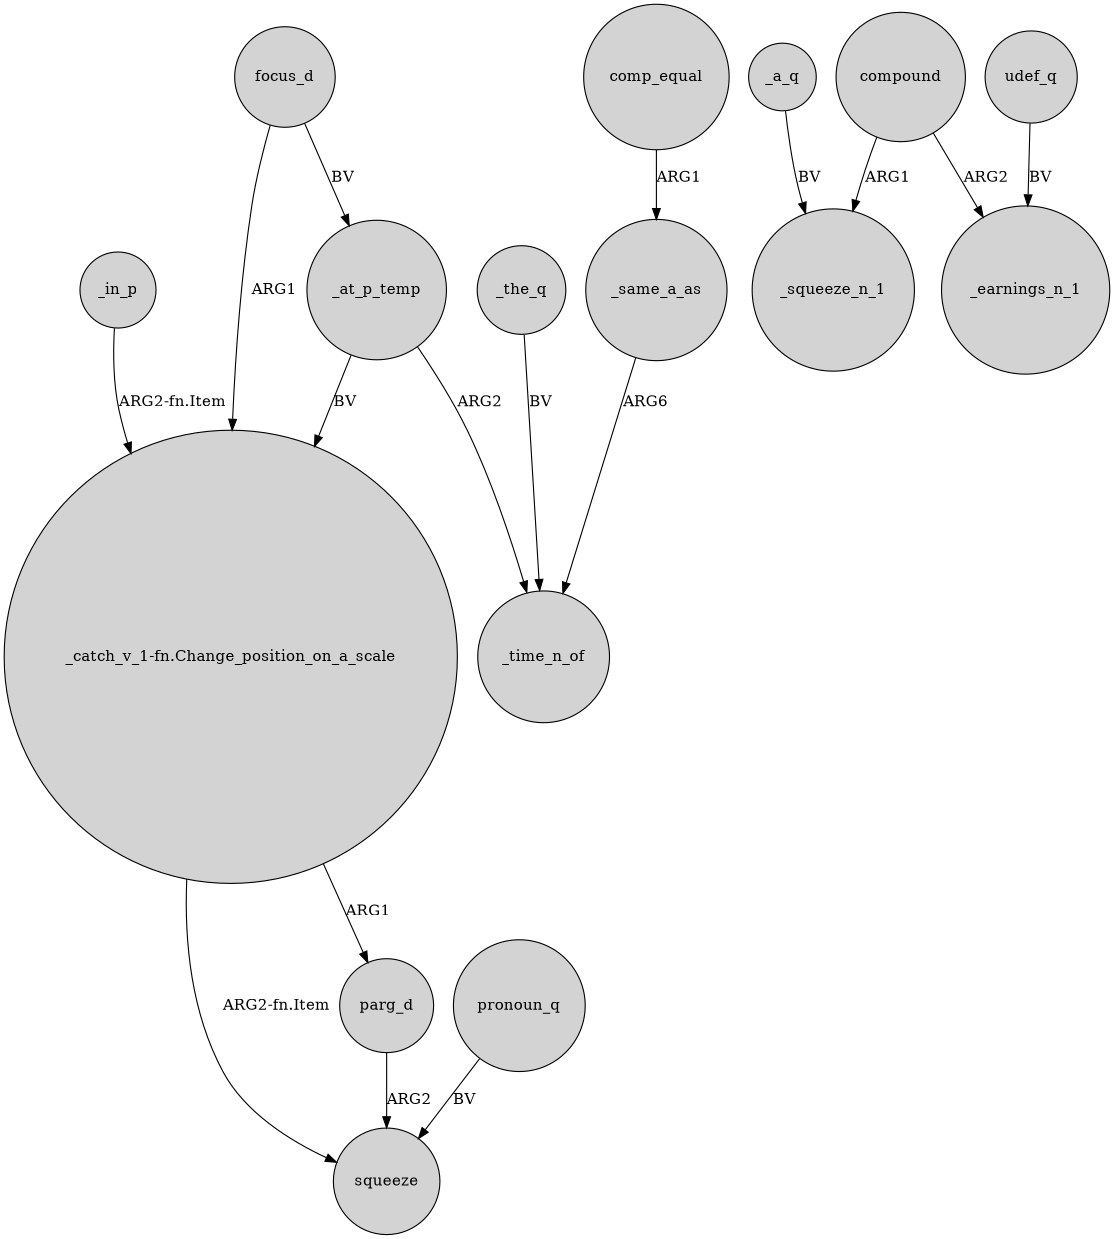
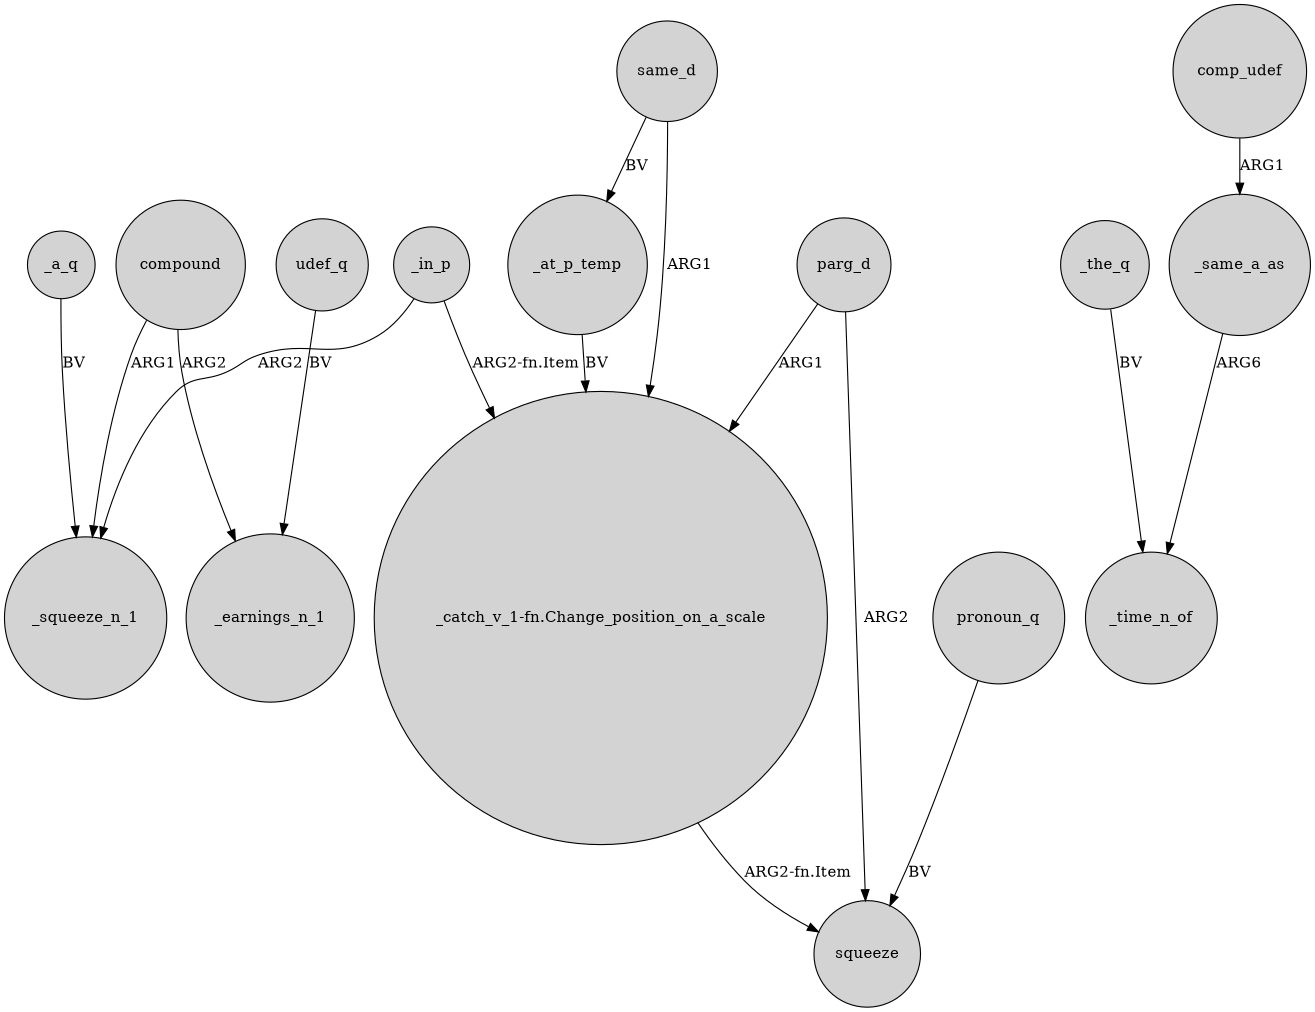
(285, 77) -> (667, 71)
(656, 77) -> (1240, 71)
none -> (227, 372)
(481, 460) -> none
(343, 908) -> (777, 363)
